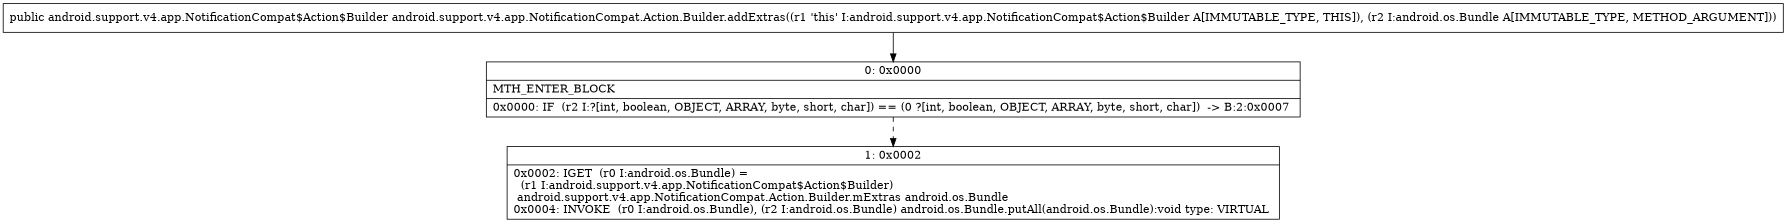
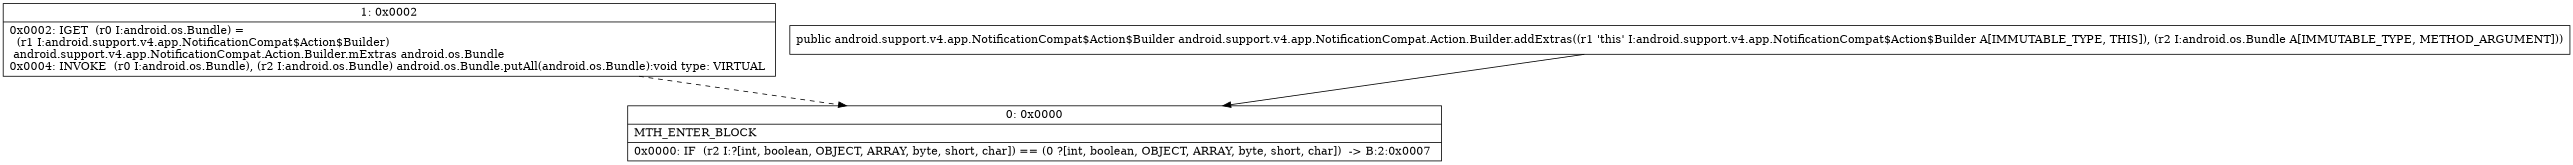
(893, 128) -> (739, 90)
